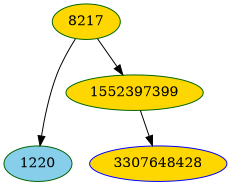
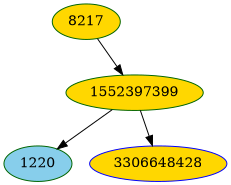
(53, 85) -> (89, 126)
(158, 164) -> (158, 164)
